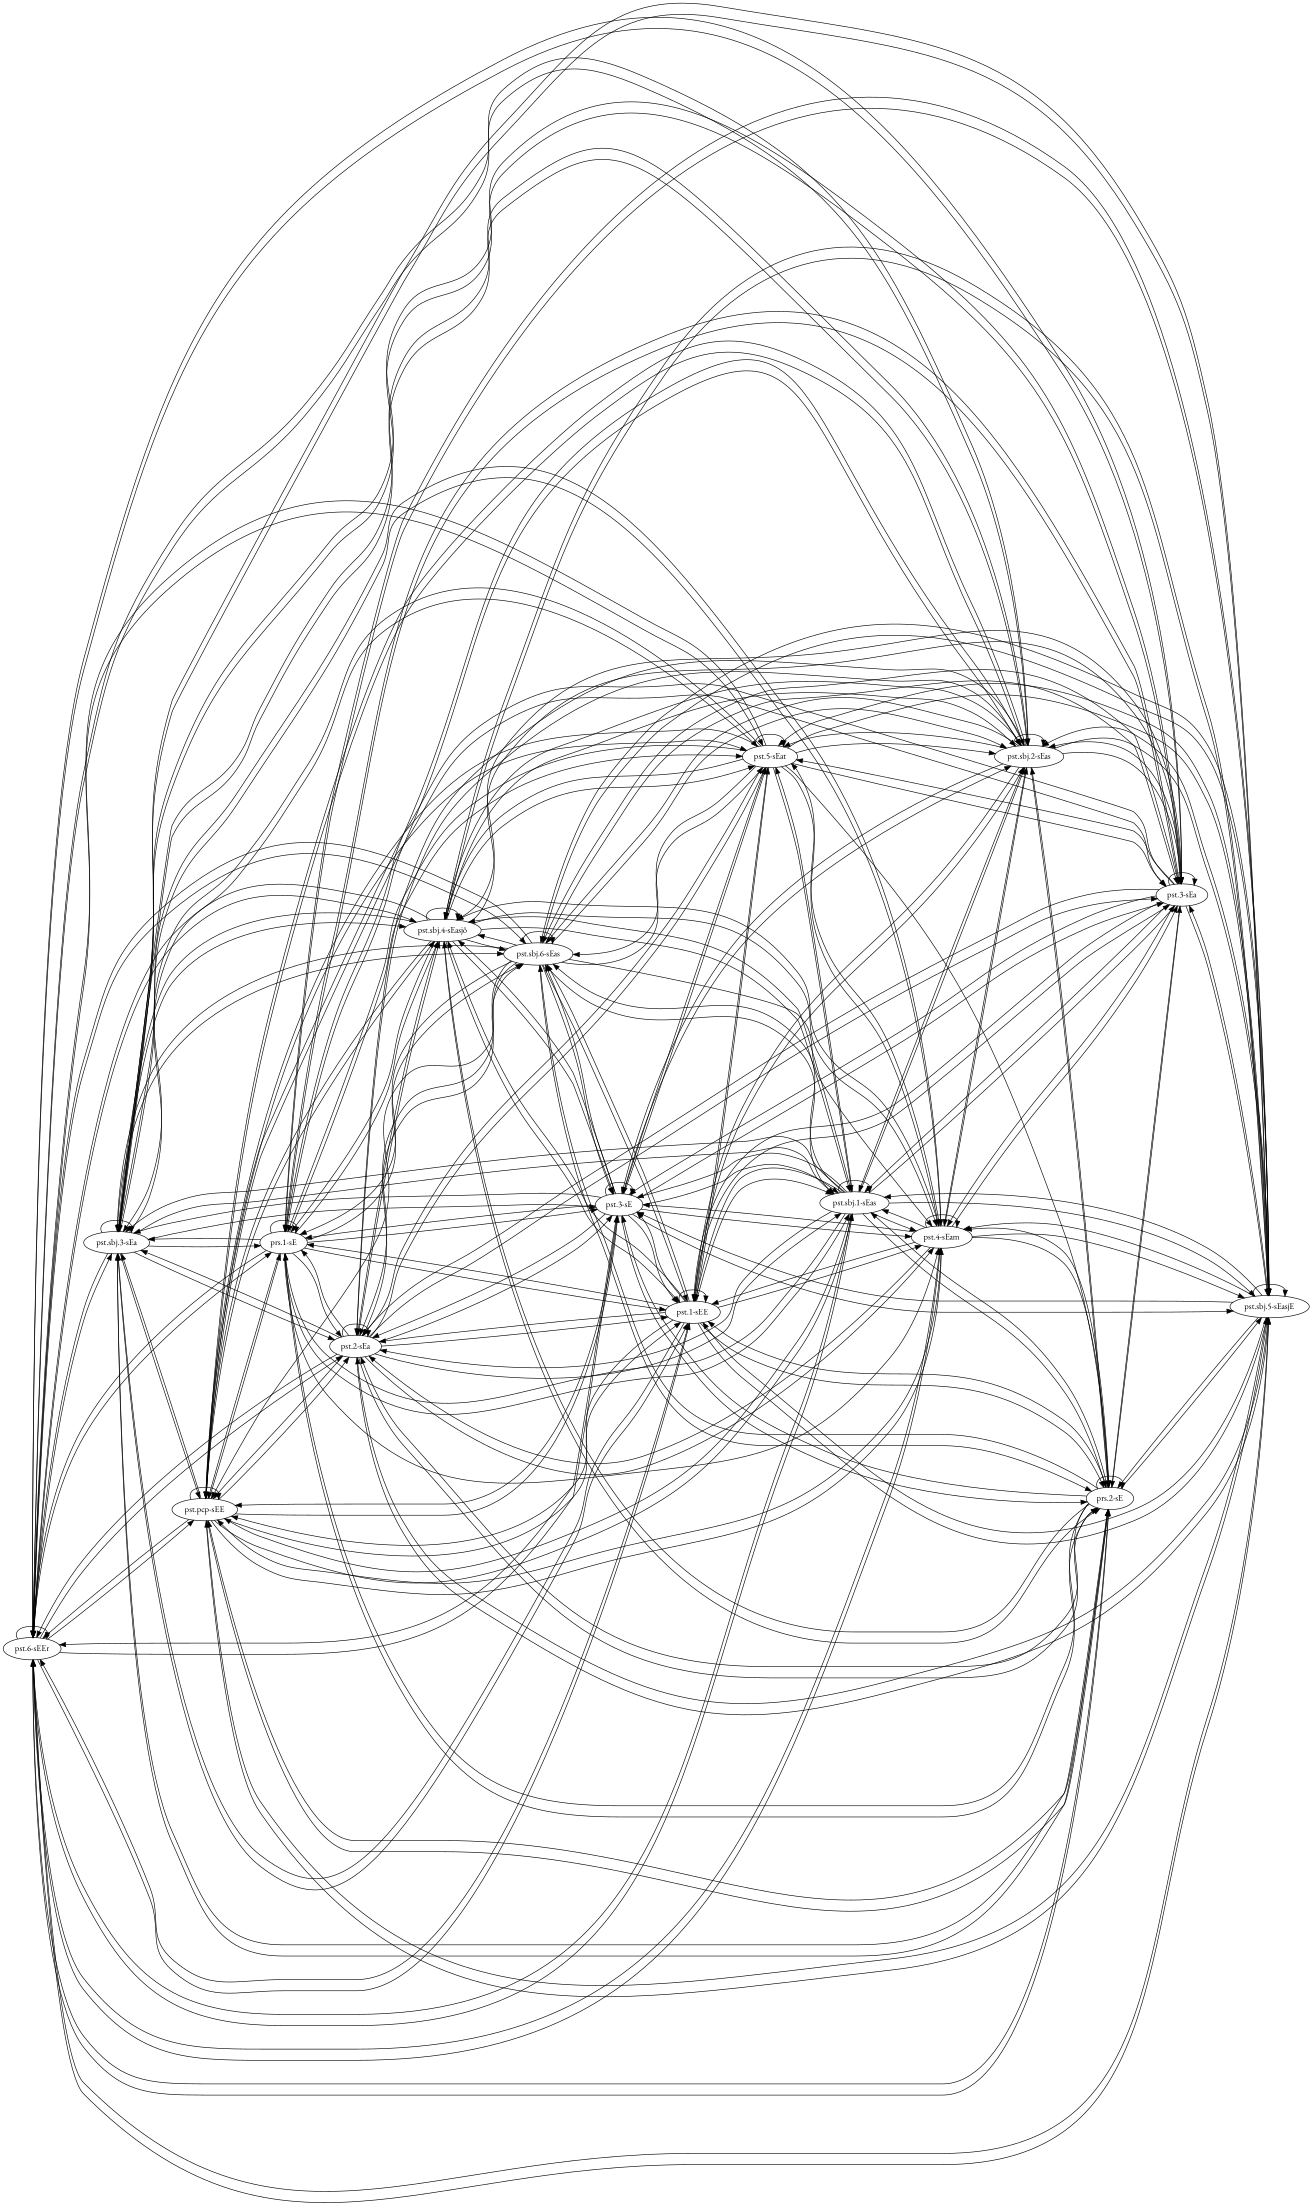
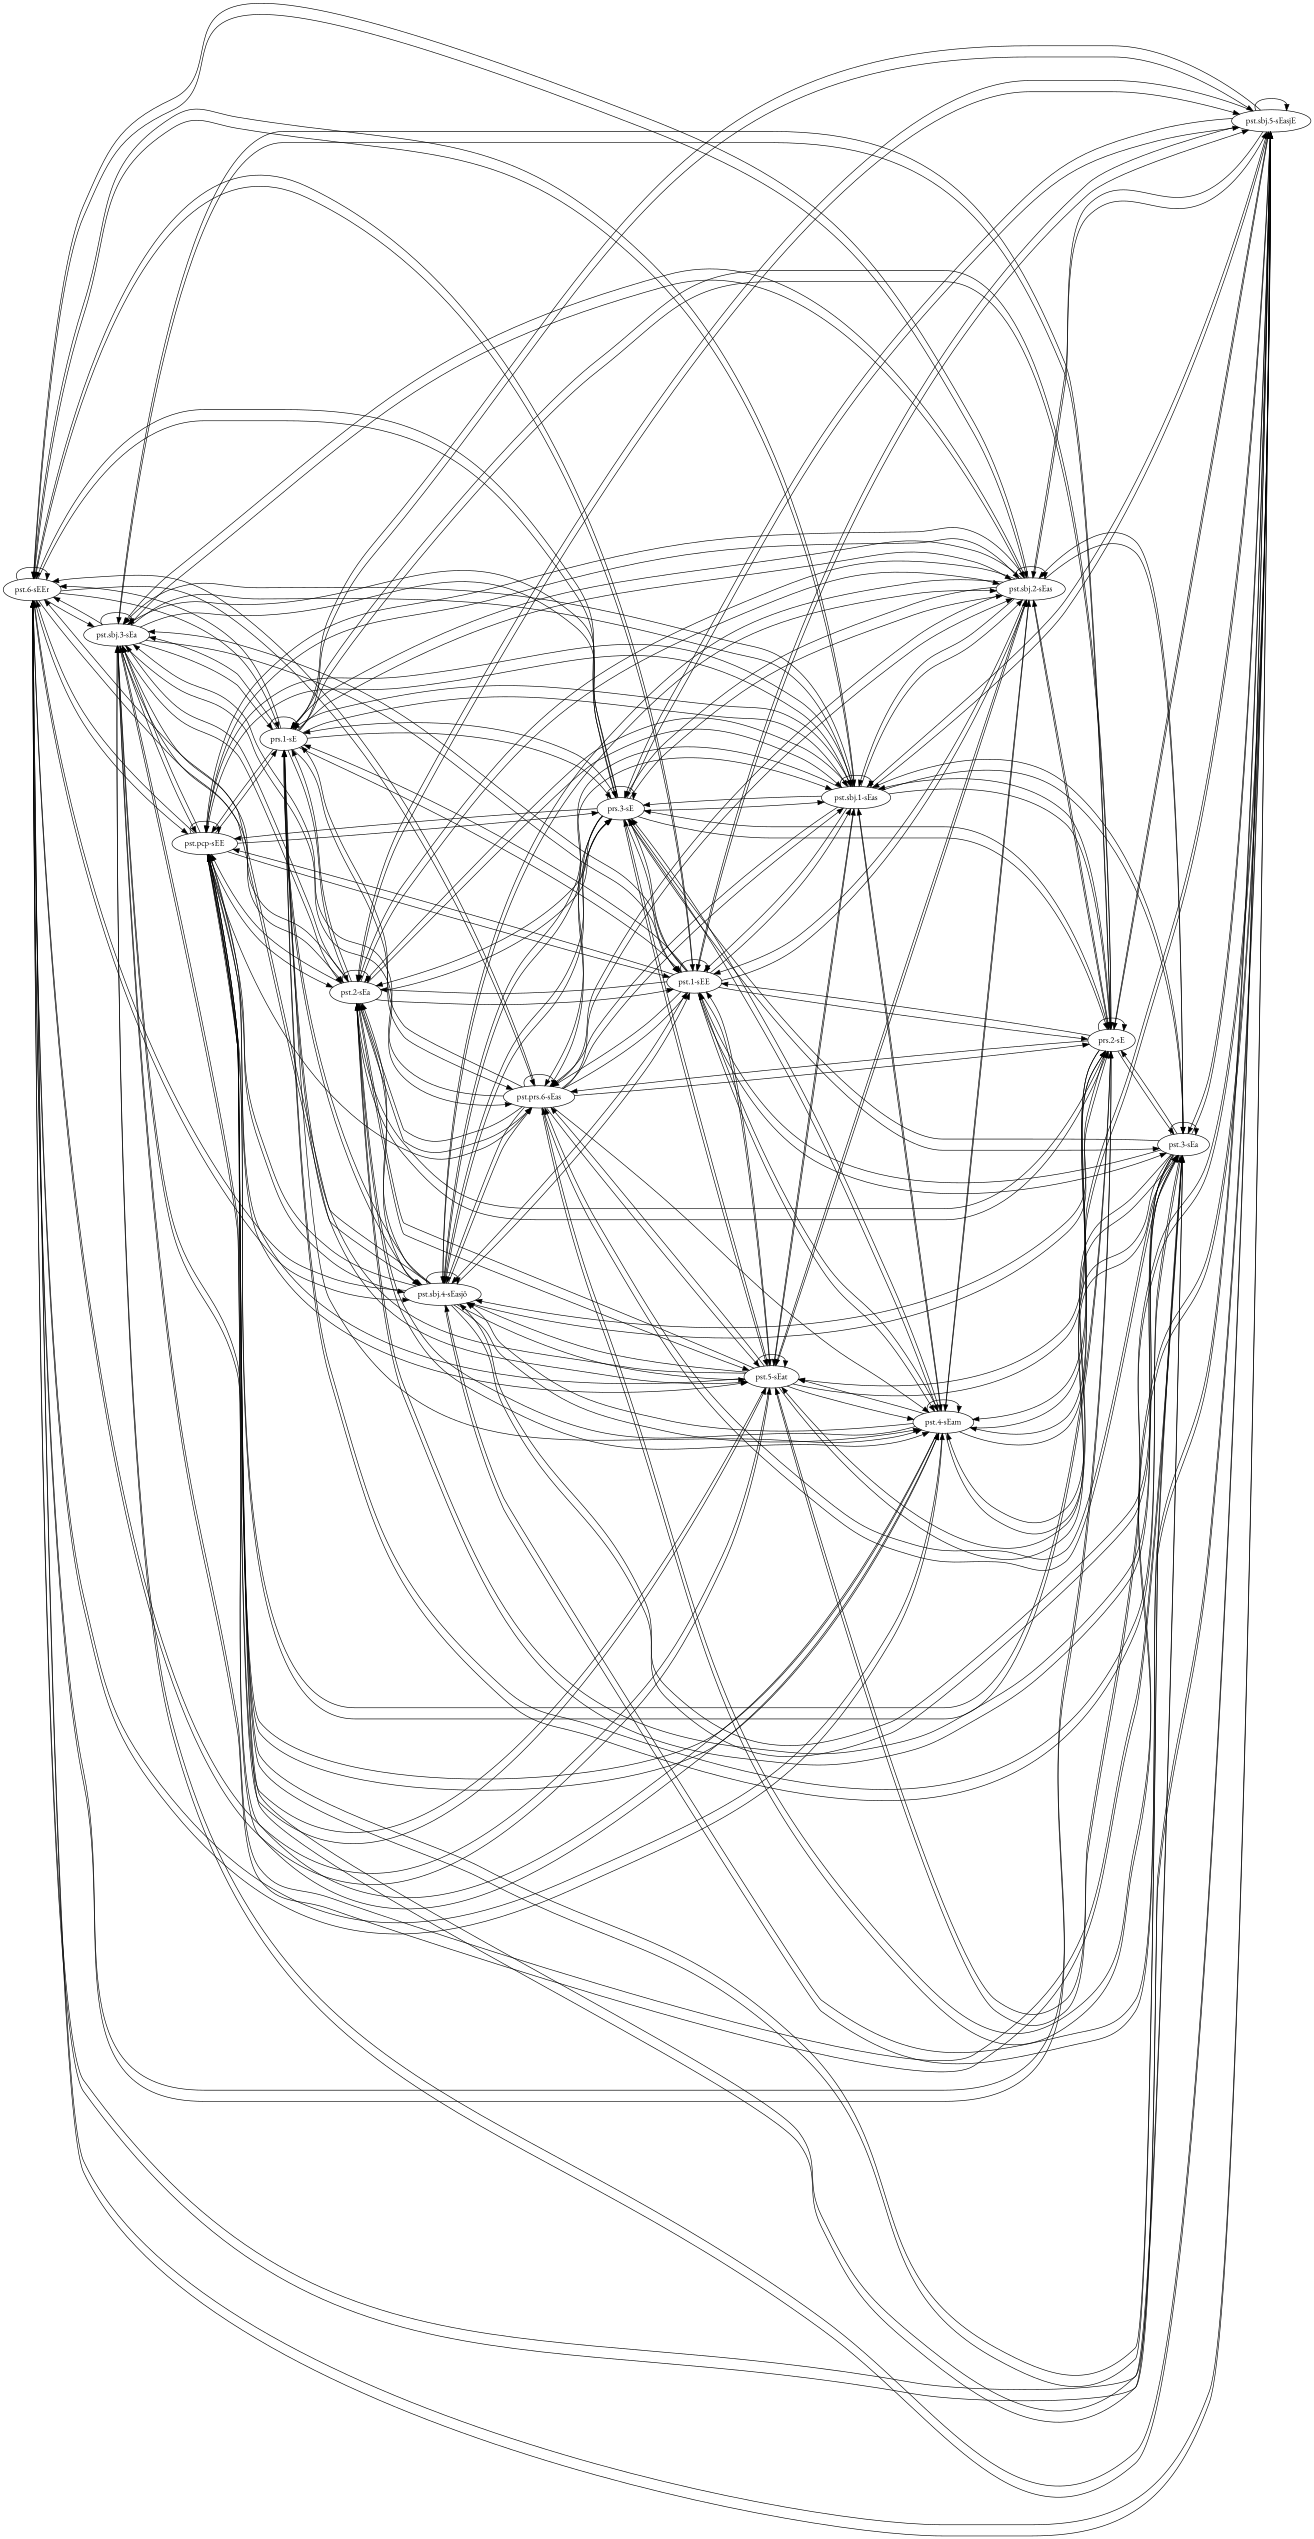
(538, 954) -> (539, 1097)
(619, 1205) -> (621, 809)
none -> (1067, 1323)
